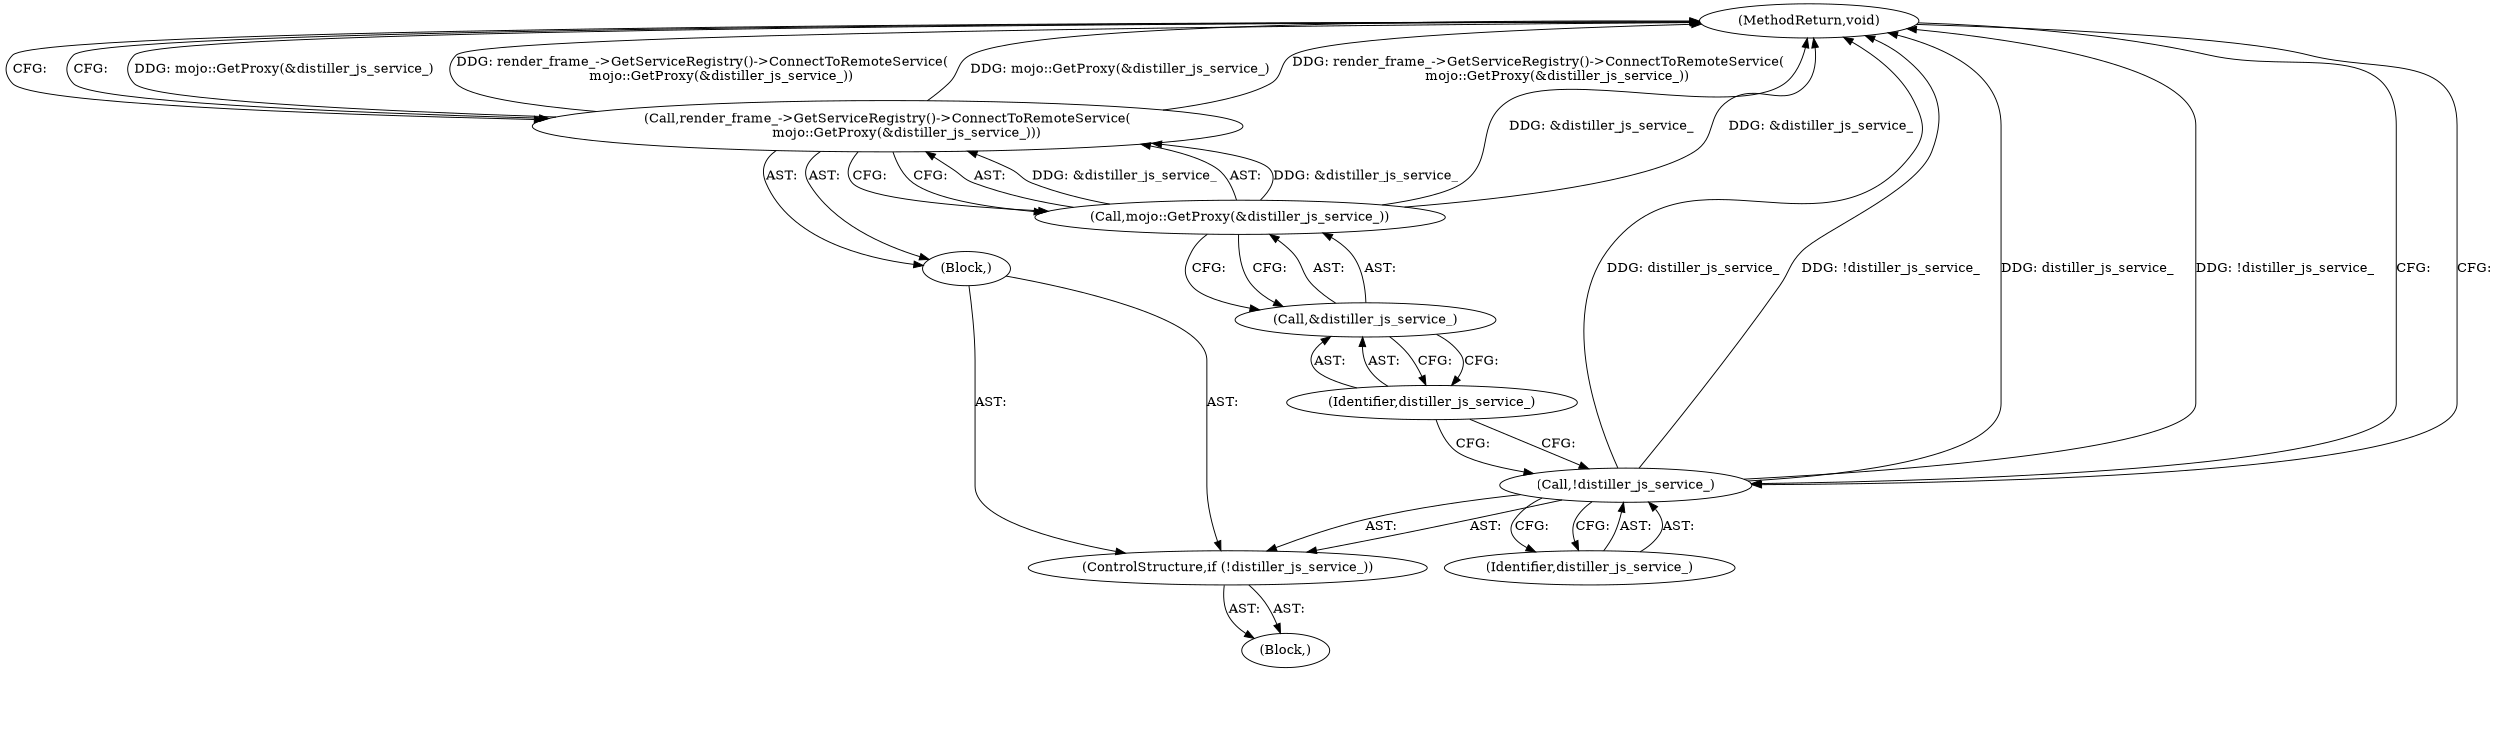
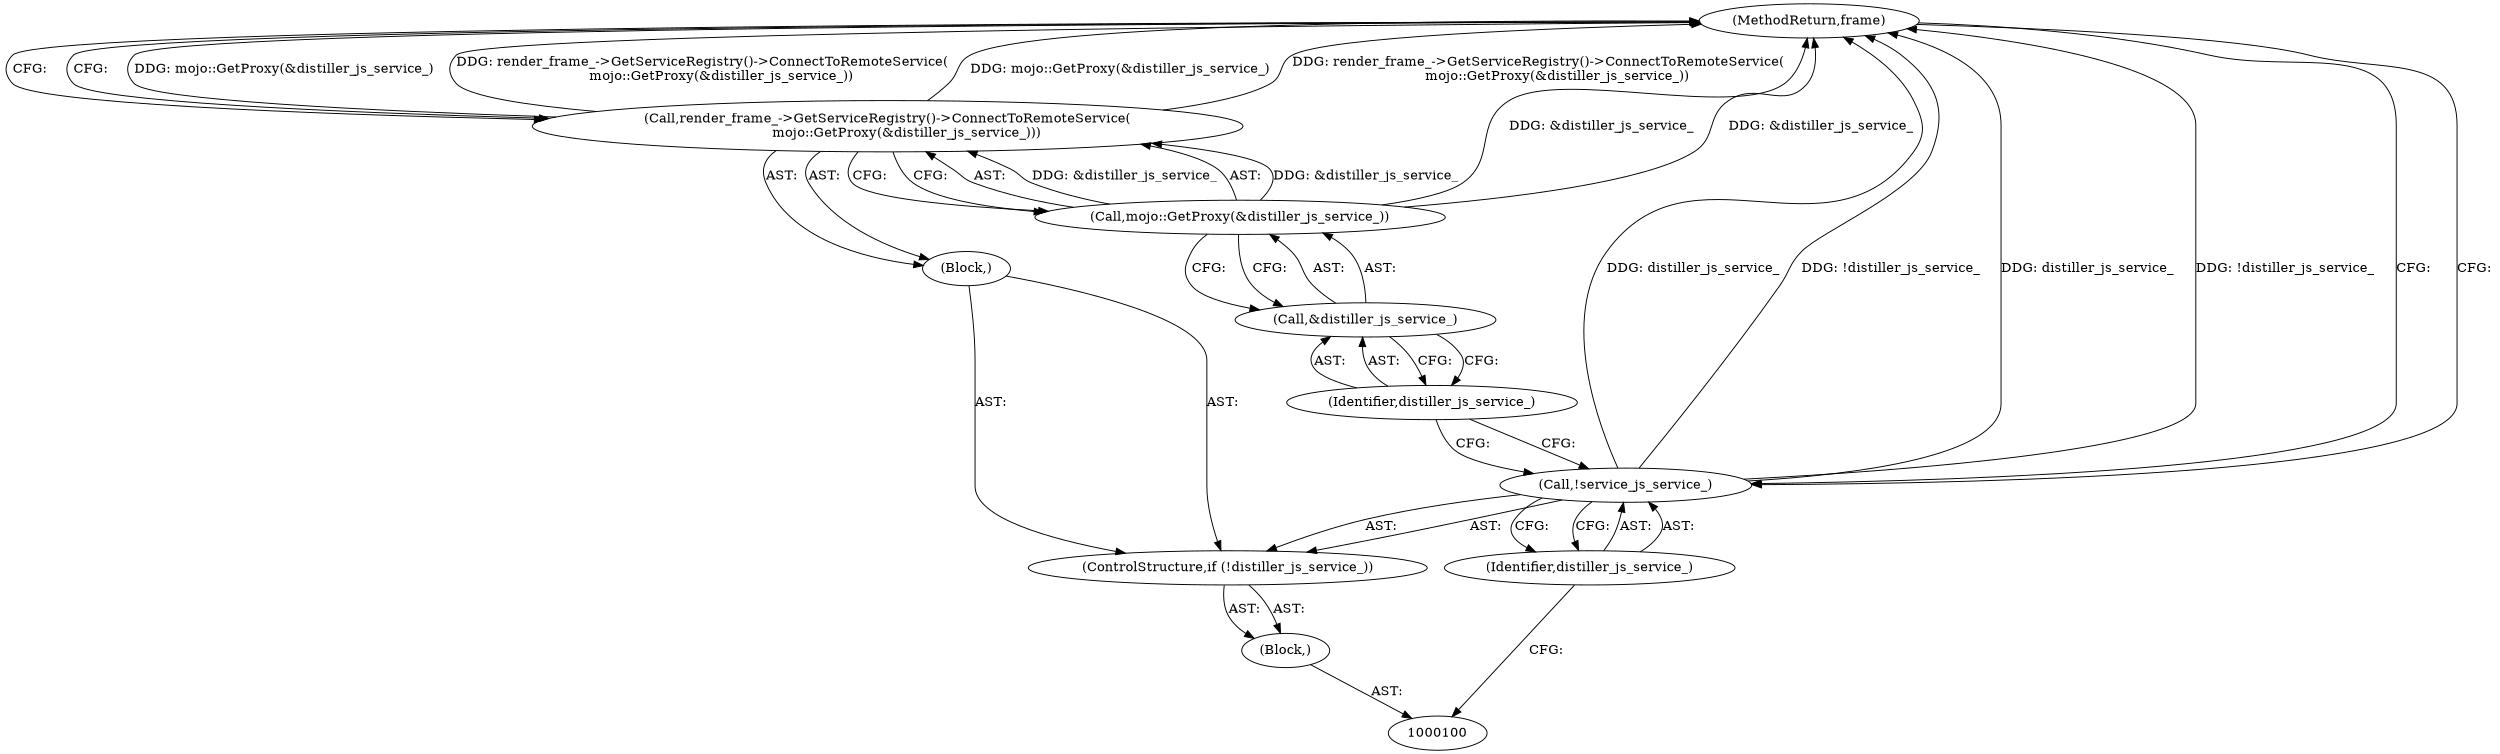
(1809, 21) -> (1809, 21)
(1626, 485) -> (1626, 485)
none -> (1438, 733)
